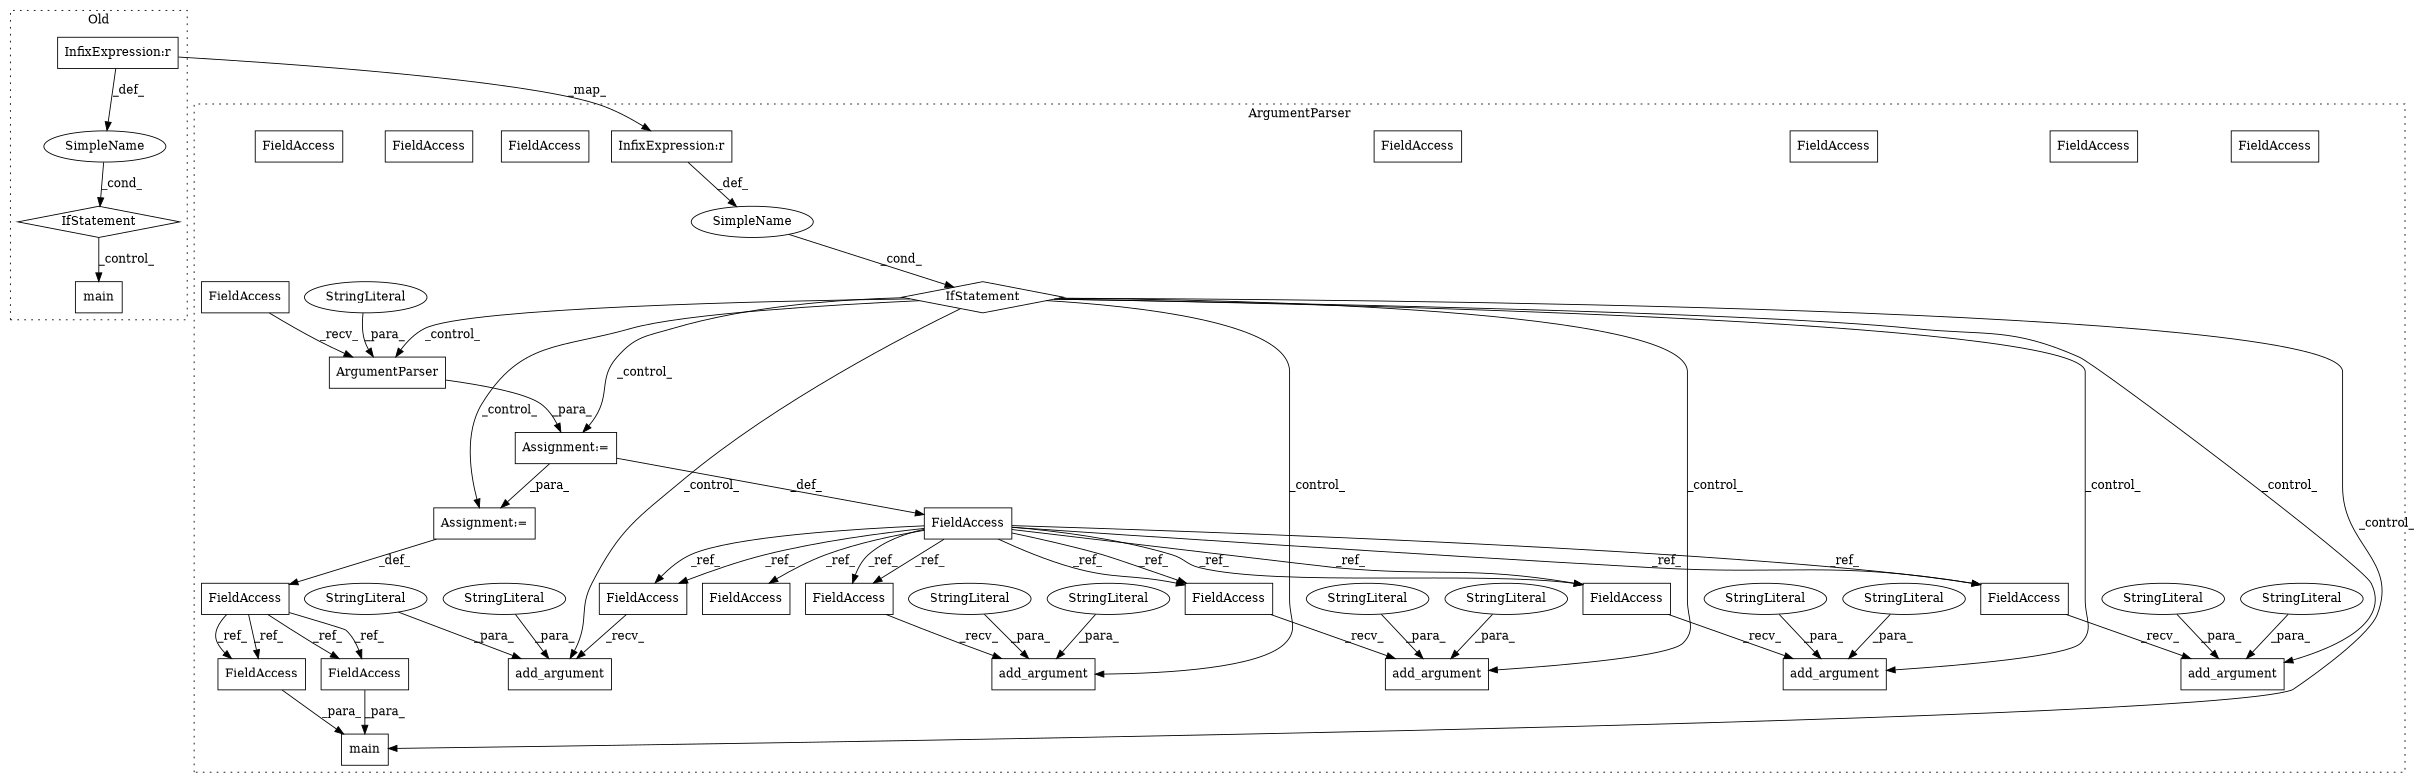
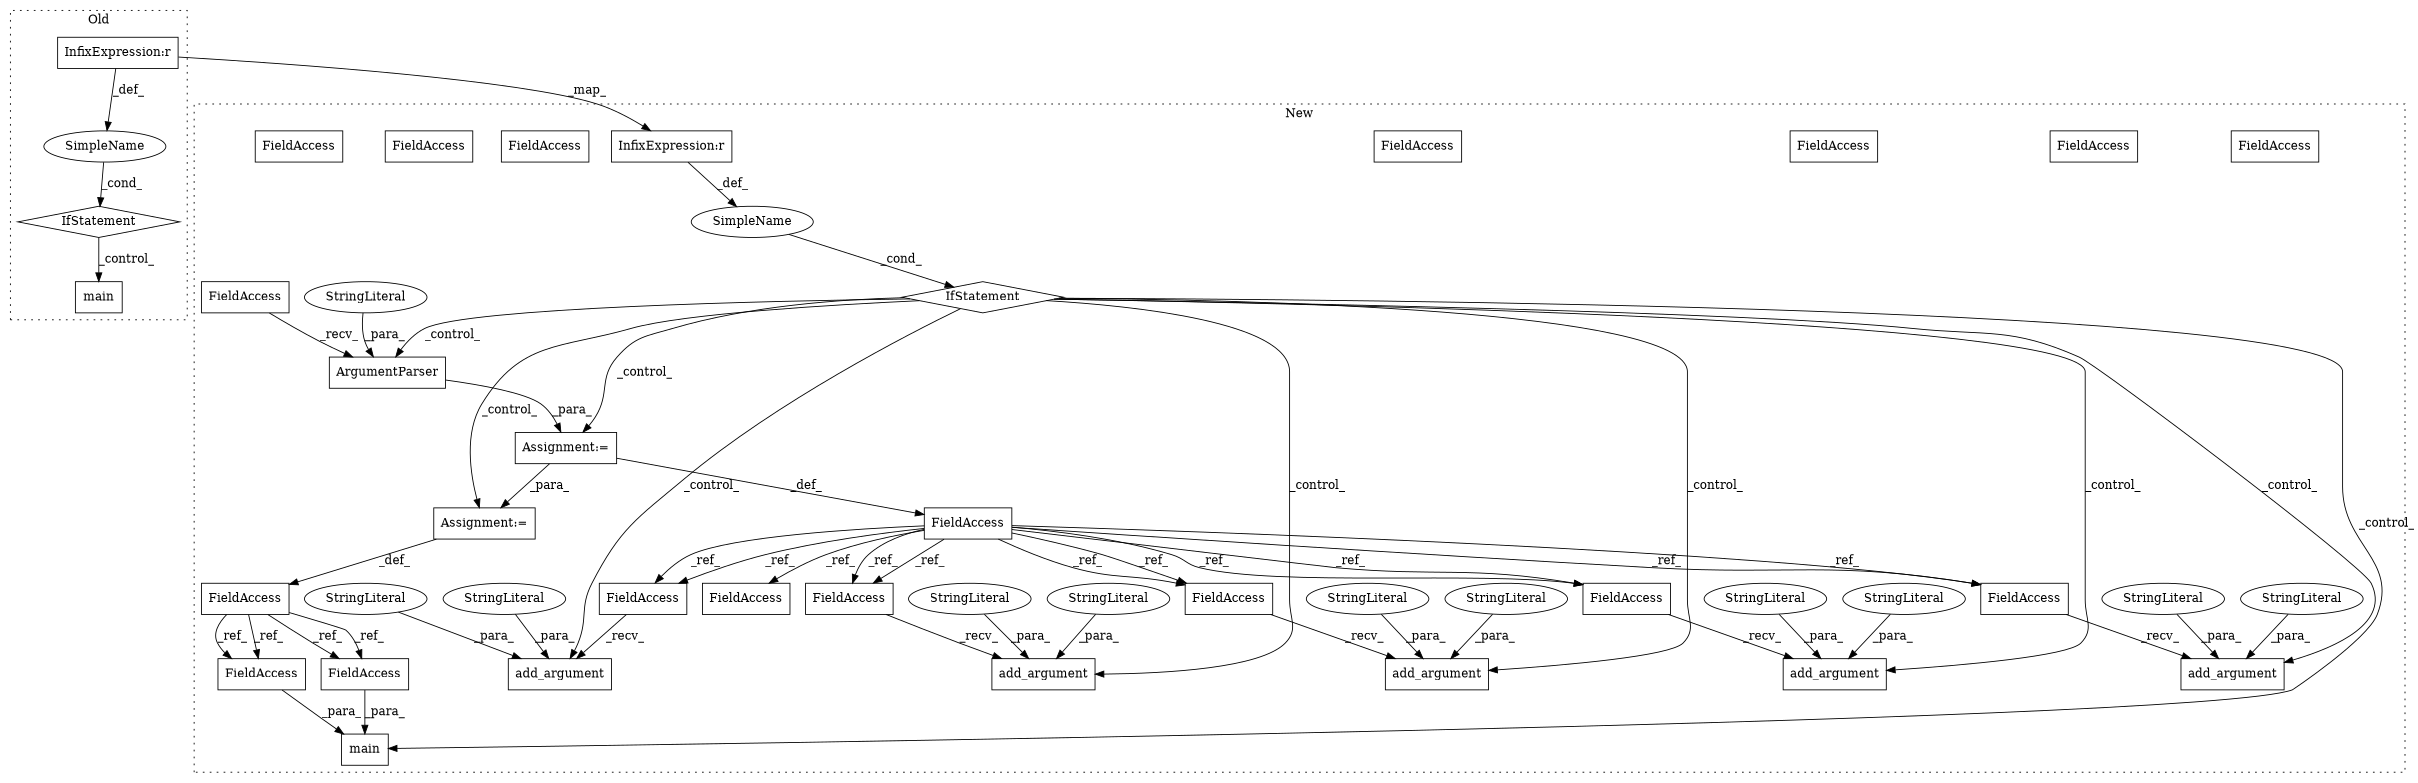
(1300, 114) -> (1300, 114)
